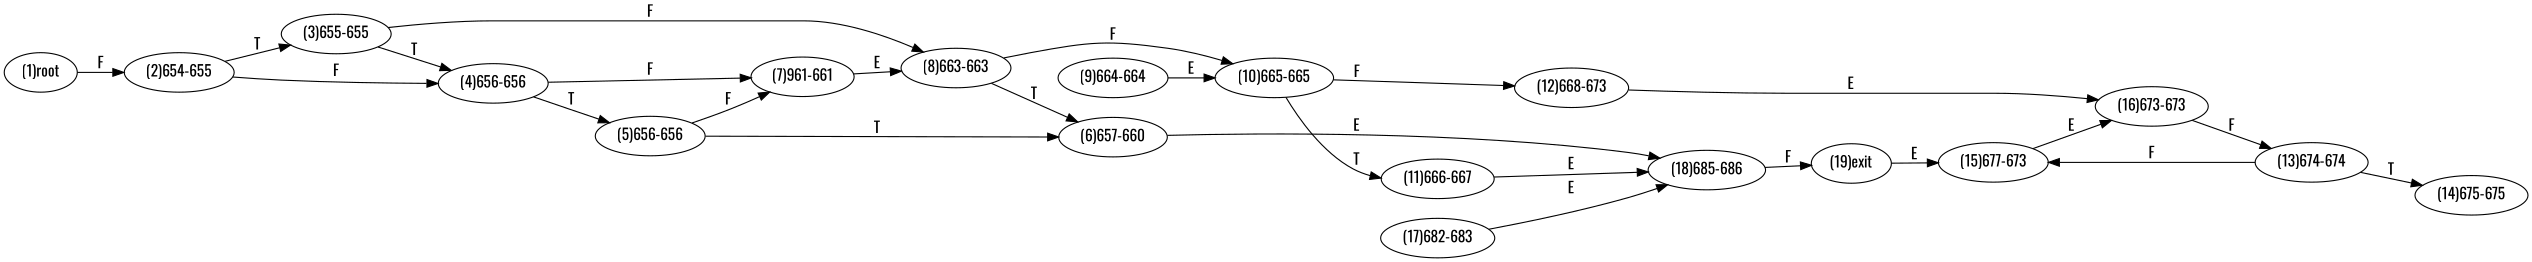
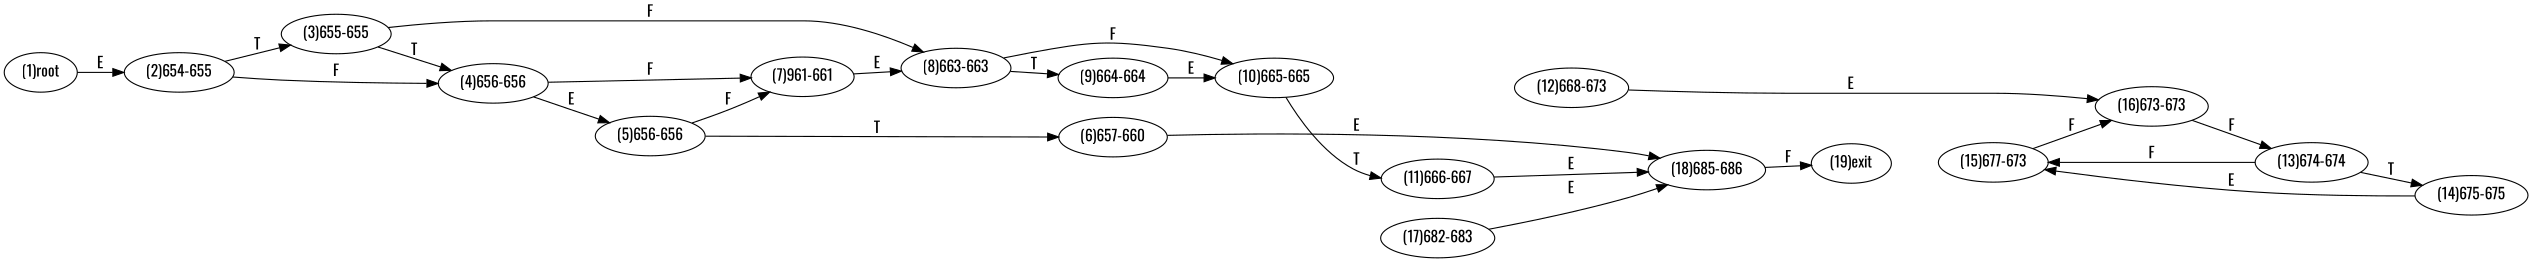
(101, 64) -> (101, 64)
(1418, 83) -> none
(572, 100) -> (572, 100)
(1029, 100) -> (1029, 73)
(2072, 127) -> (2072, 127)
(1909, 163) -> (2235, 191)
